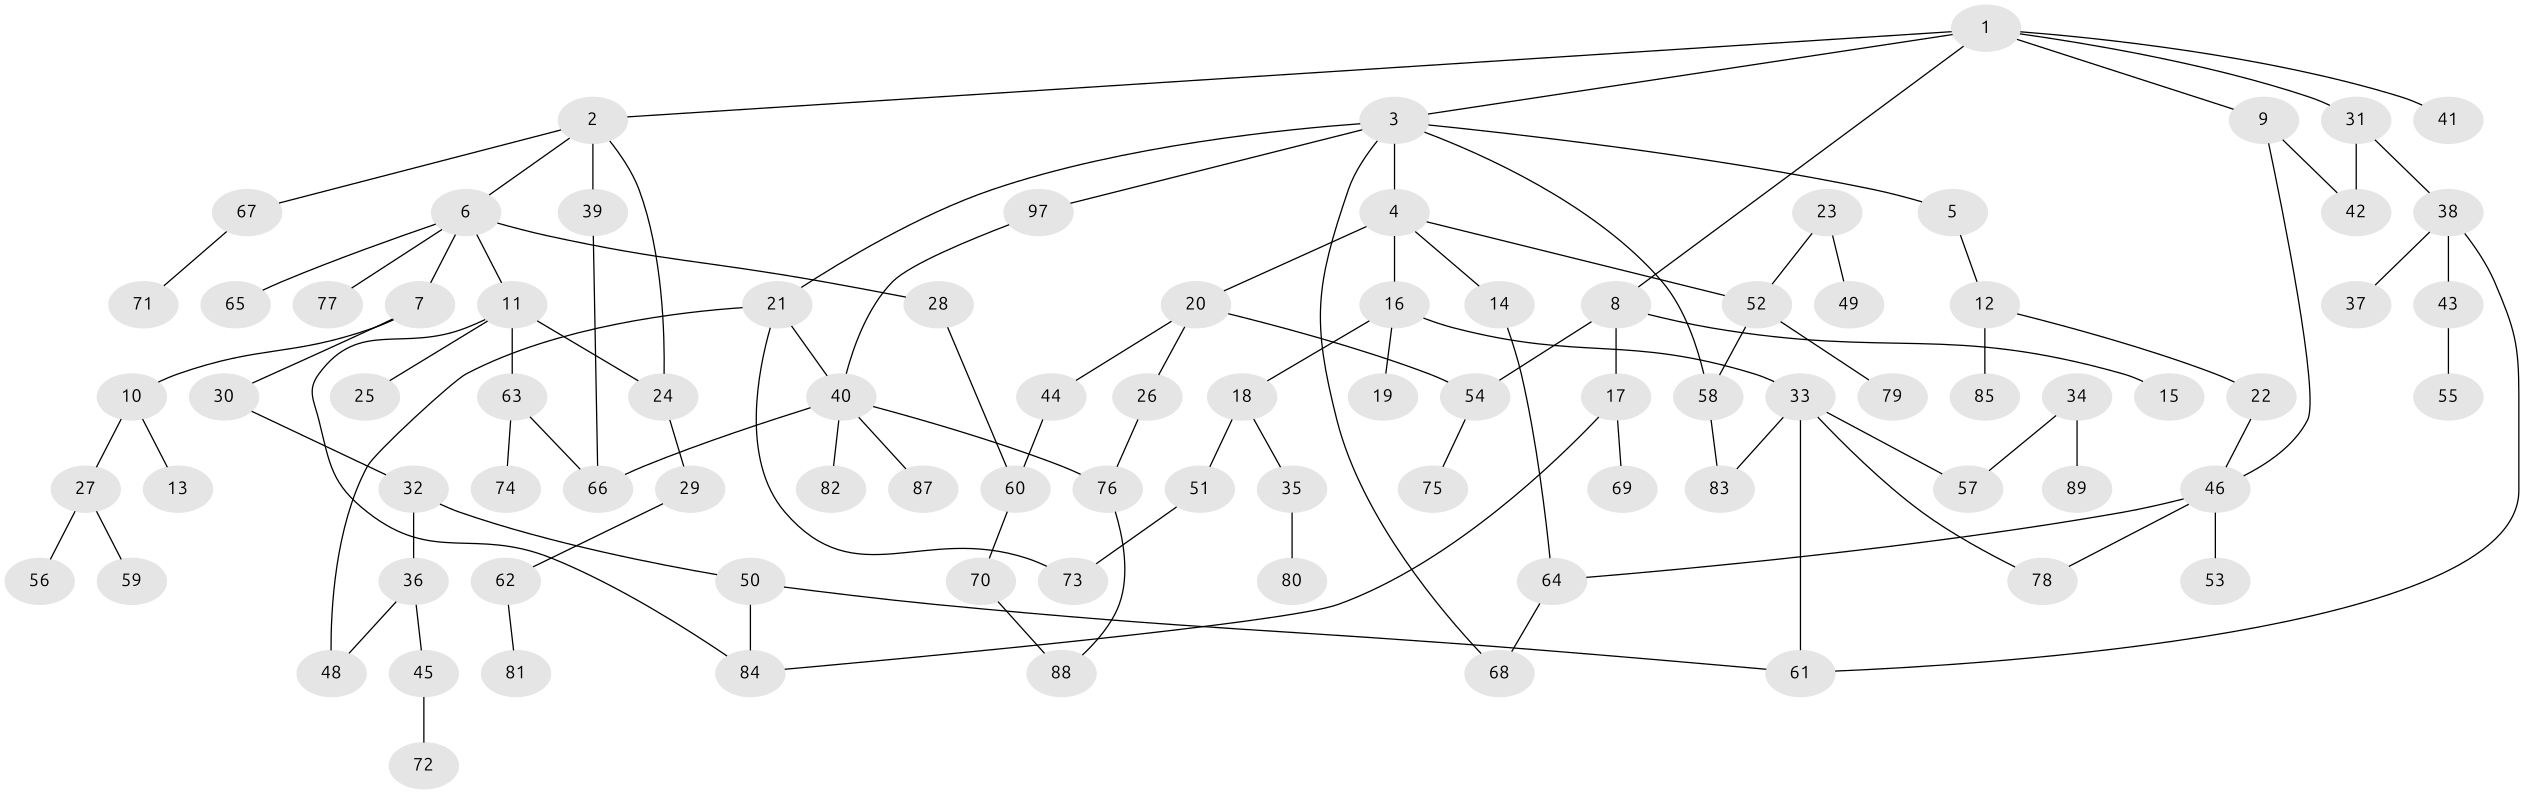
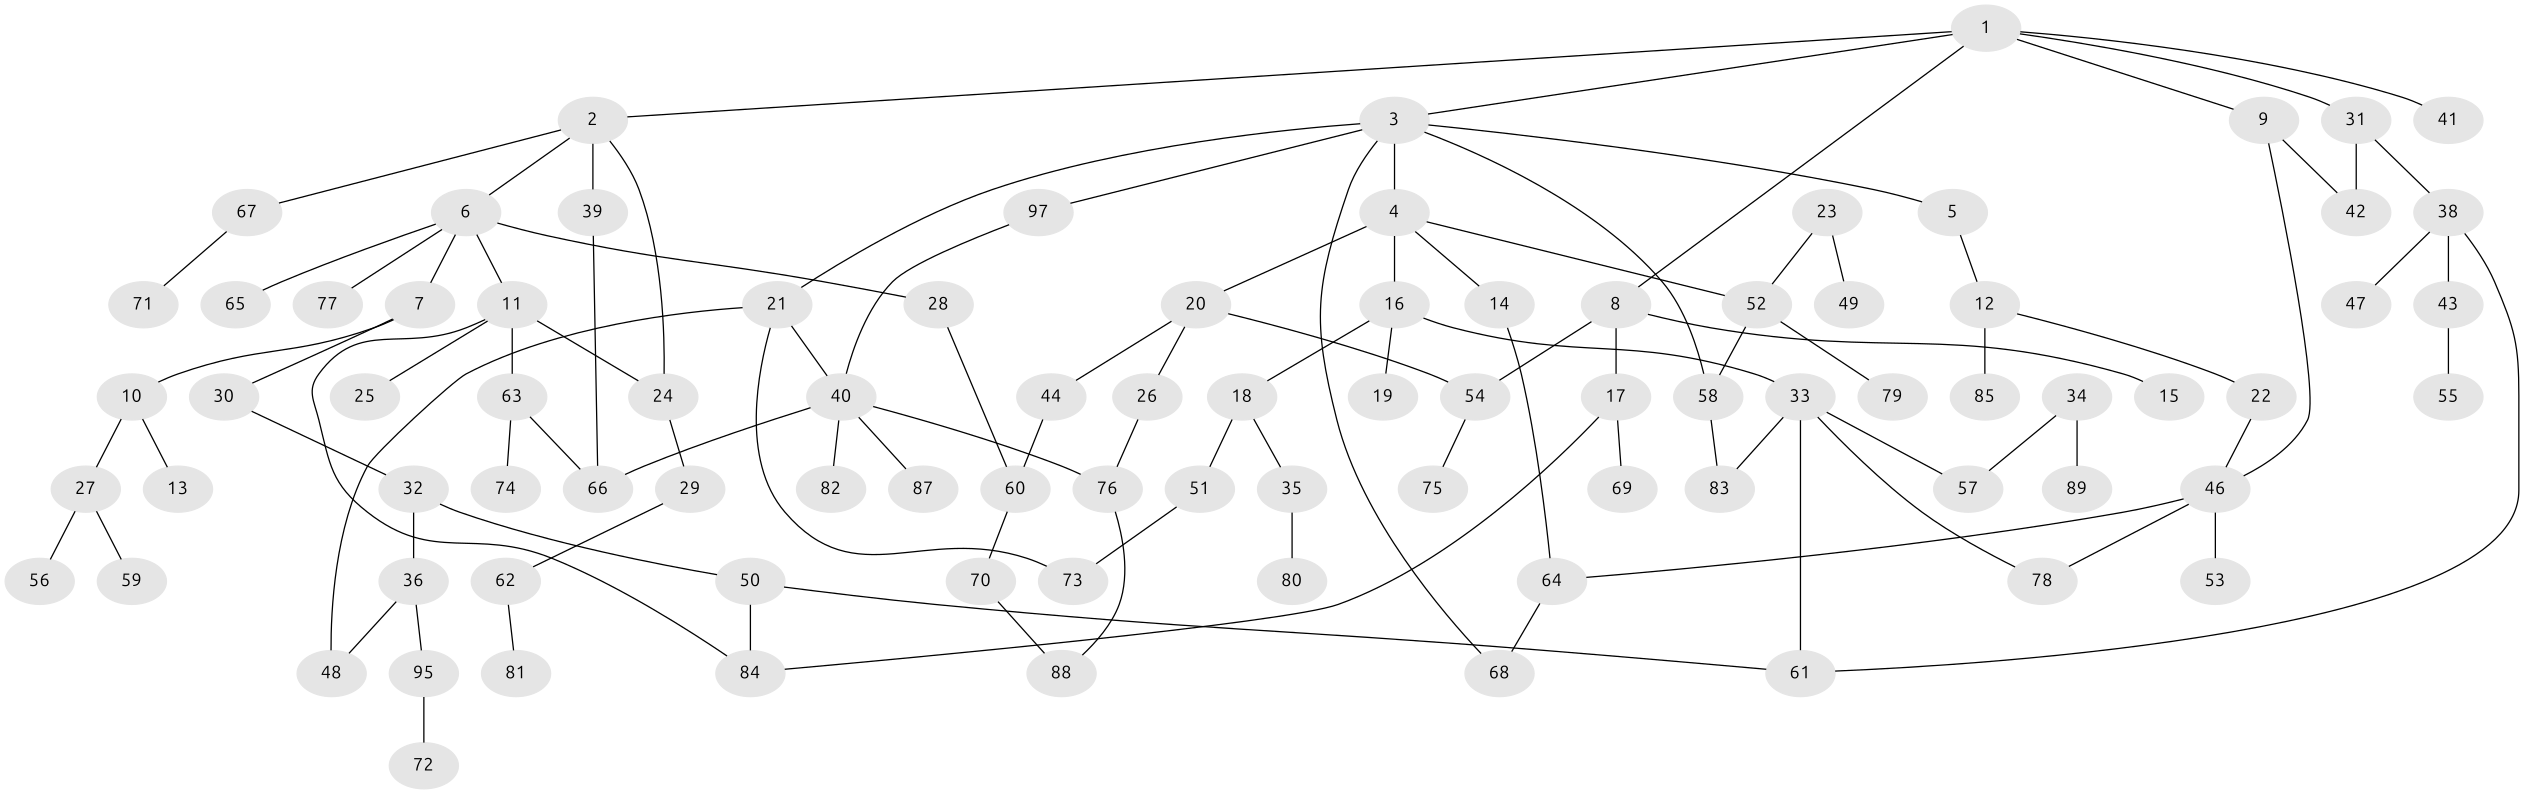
(2356, 305) -> (2356, 305)
(424, 674) -> (424, 674)
